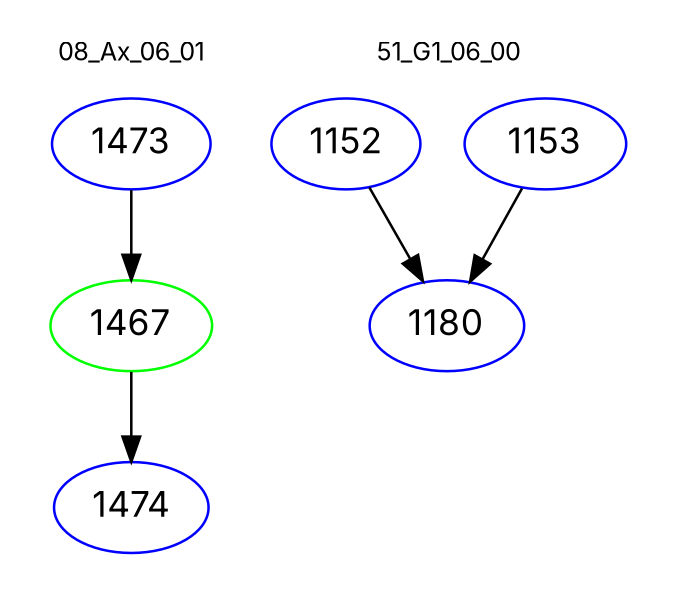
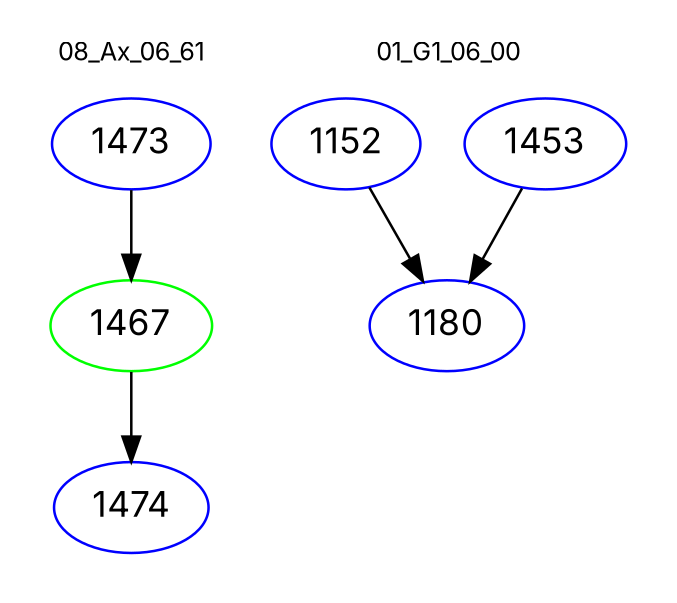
(131, 54) -> (131, 54)
(449, 54) -> (449, 54)
(545, 144) -> (545, 144)
